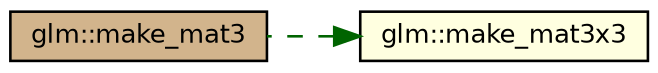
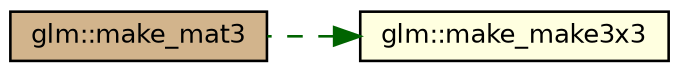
(504, 36) -> (514, 36)
